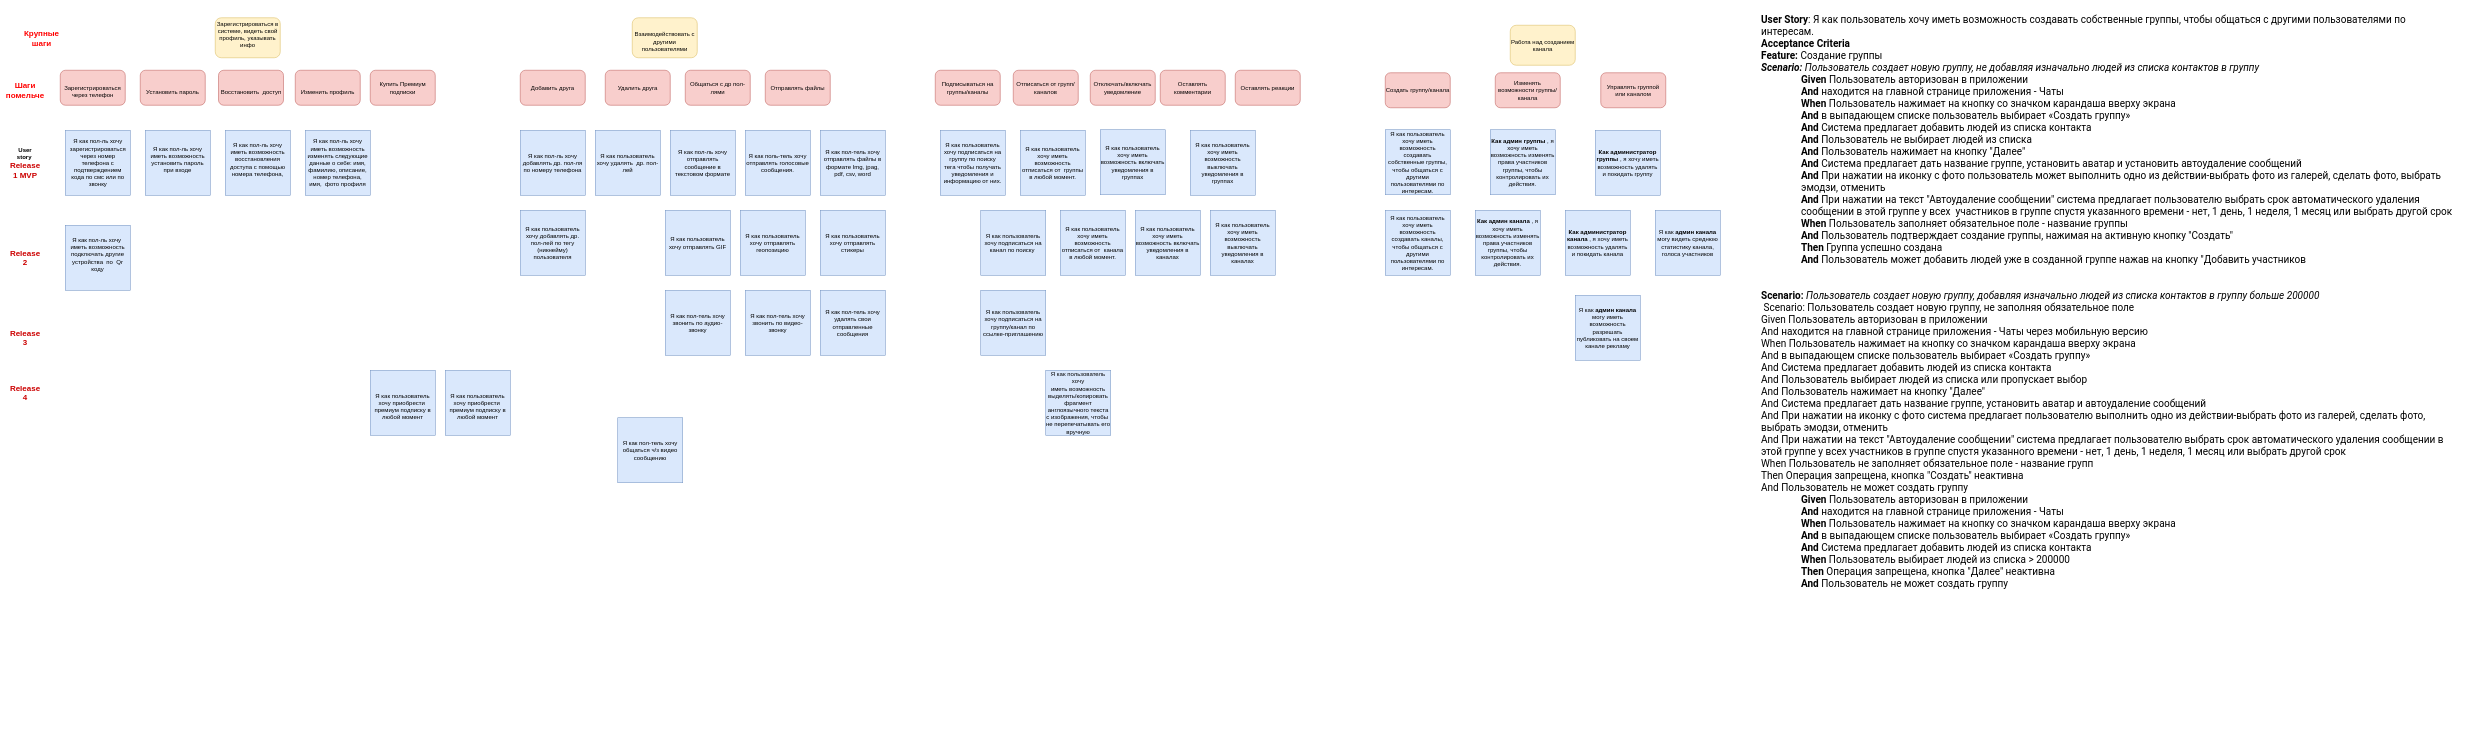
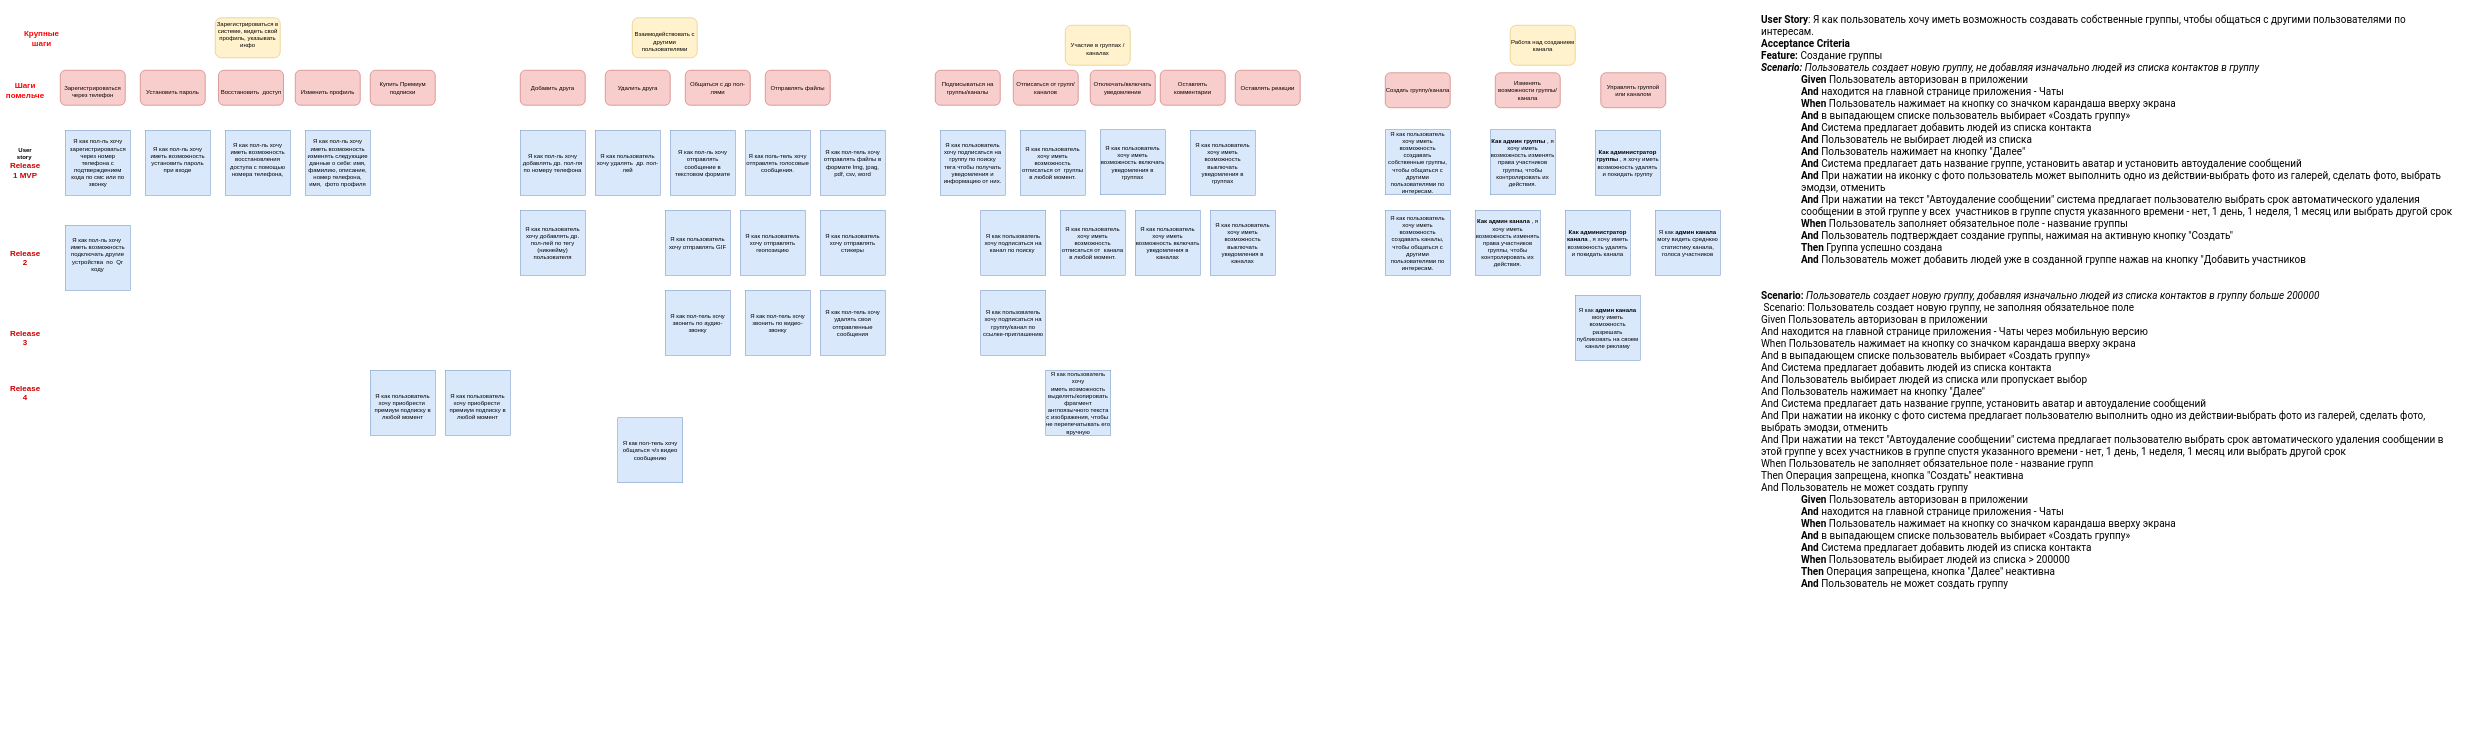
none -> (1098, 45)
